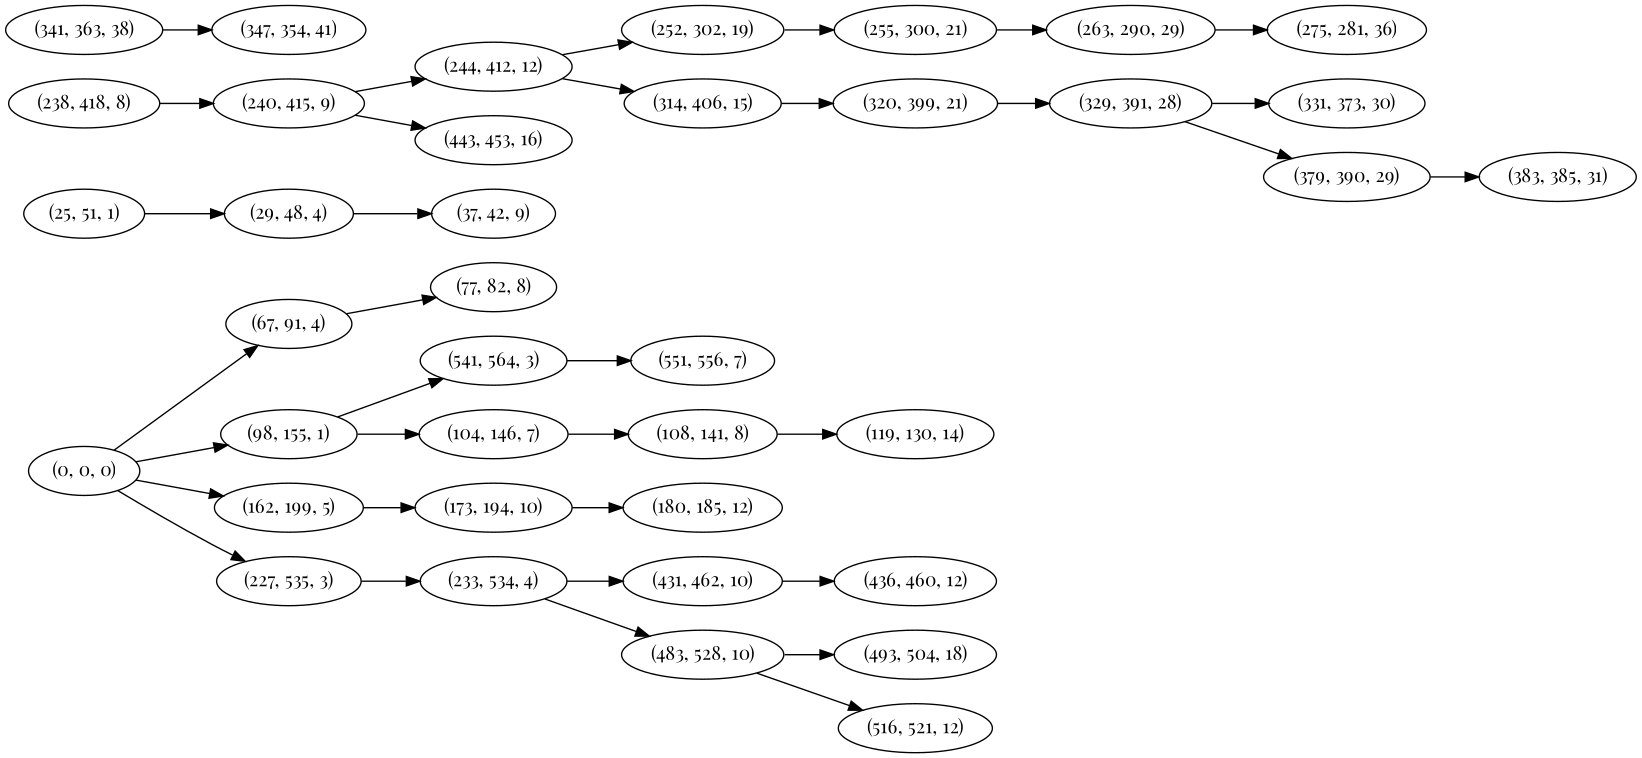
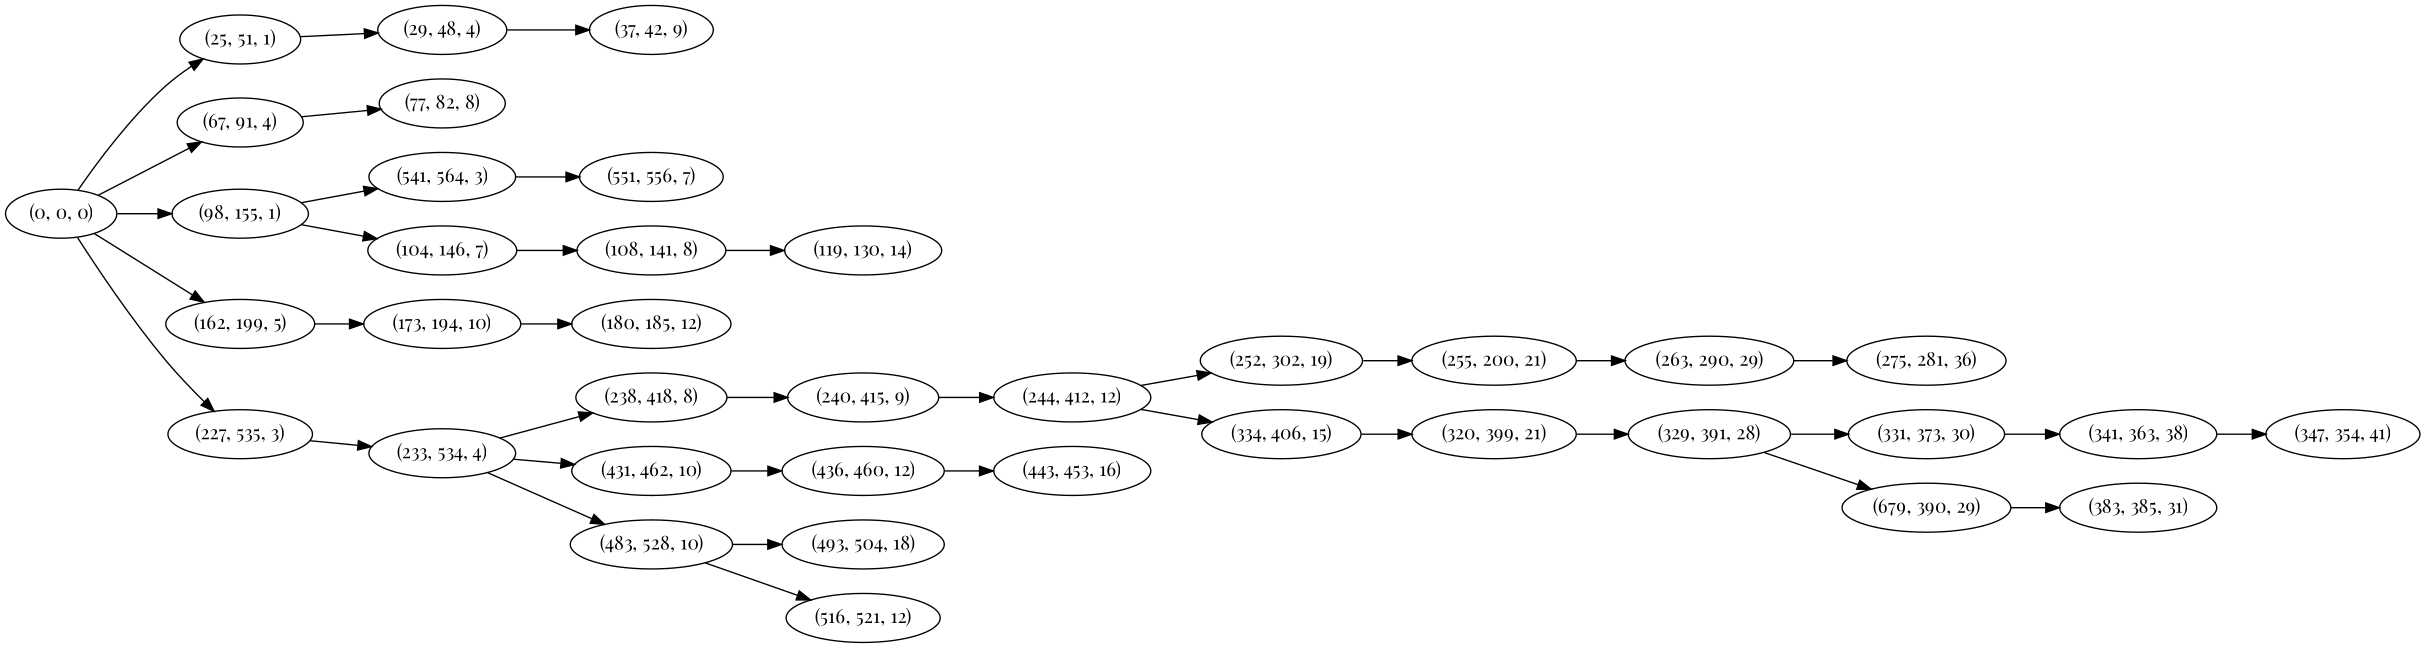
(915, 30) -> (1494, 361)
(703, 103) -> (1281, 434)
(384, 120) -> (962, 471)
none -> (129, 123)
(1347, 177) -> (1927, 508)
none -> (540, 427)
none -> (2025, 434)
